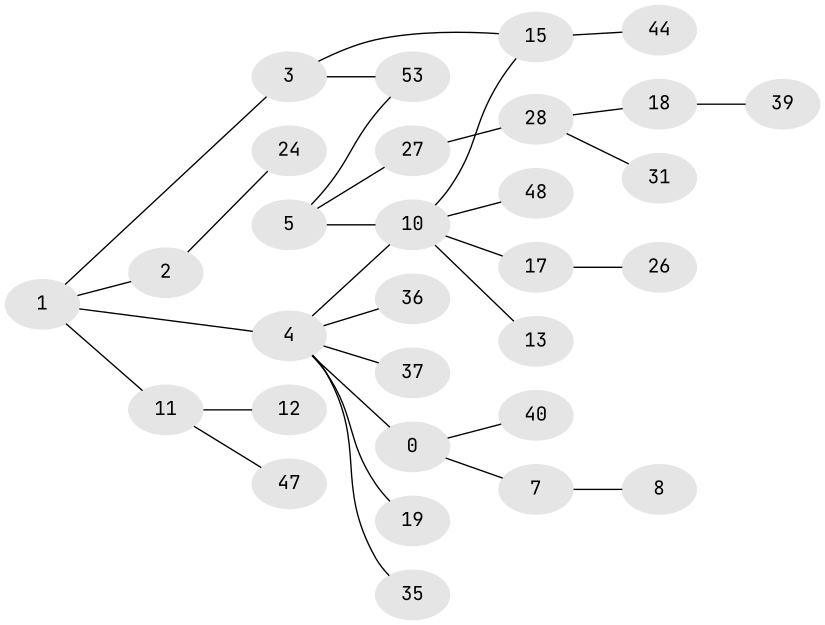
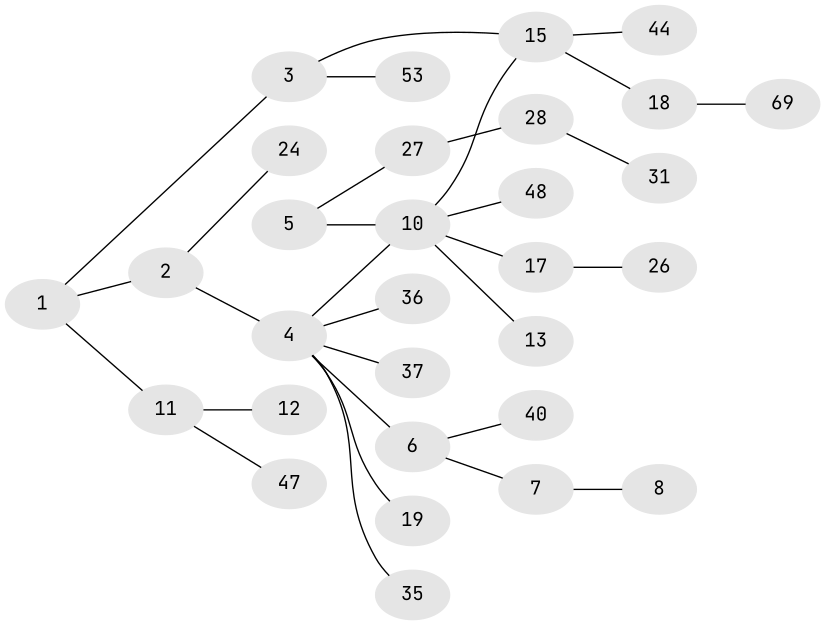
(783, 104) -> (783, 104)
(598, 112) -> (598, 71)
(351, 151) -> none
(166, 320) -> (228, 304)
(413, 447) -> (413, 447)
